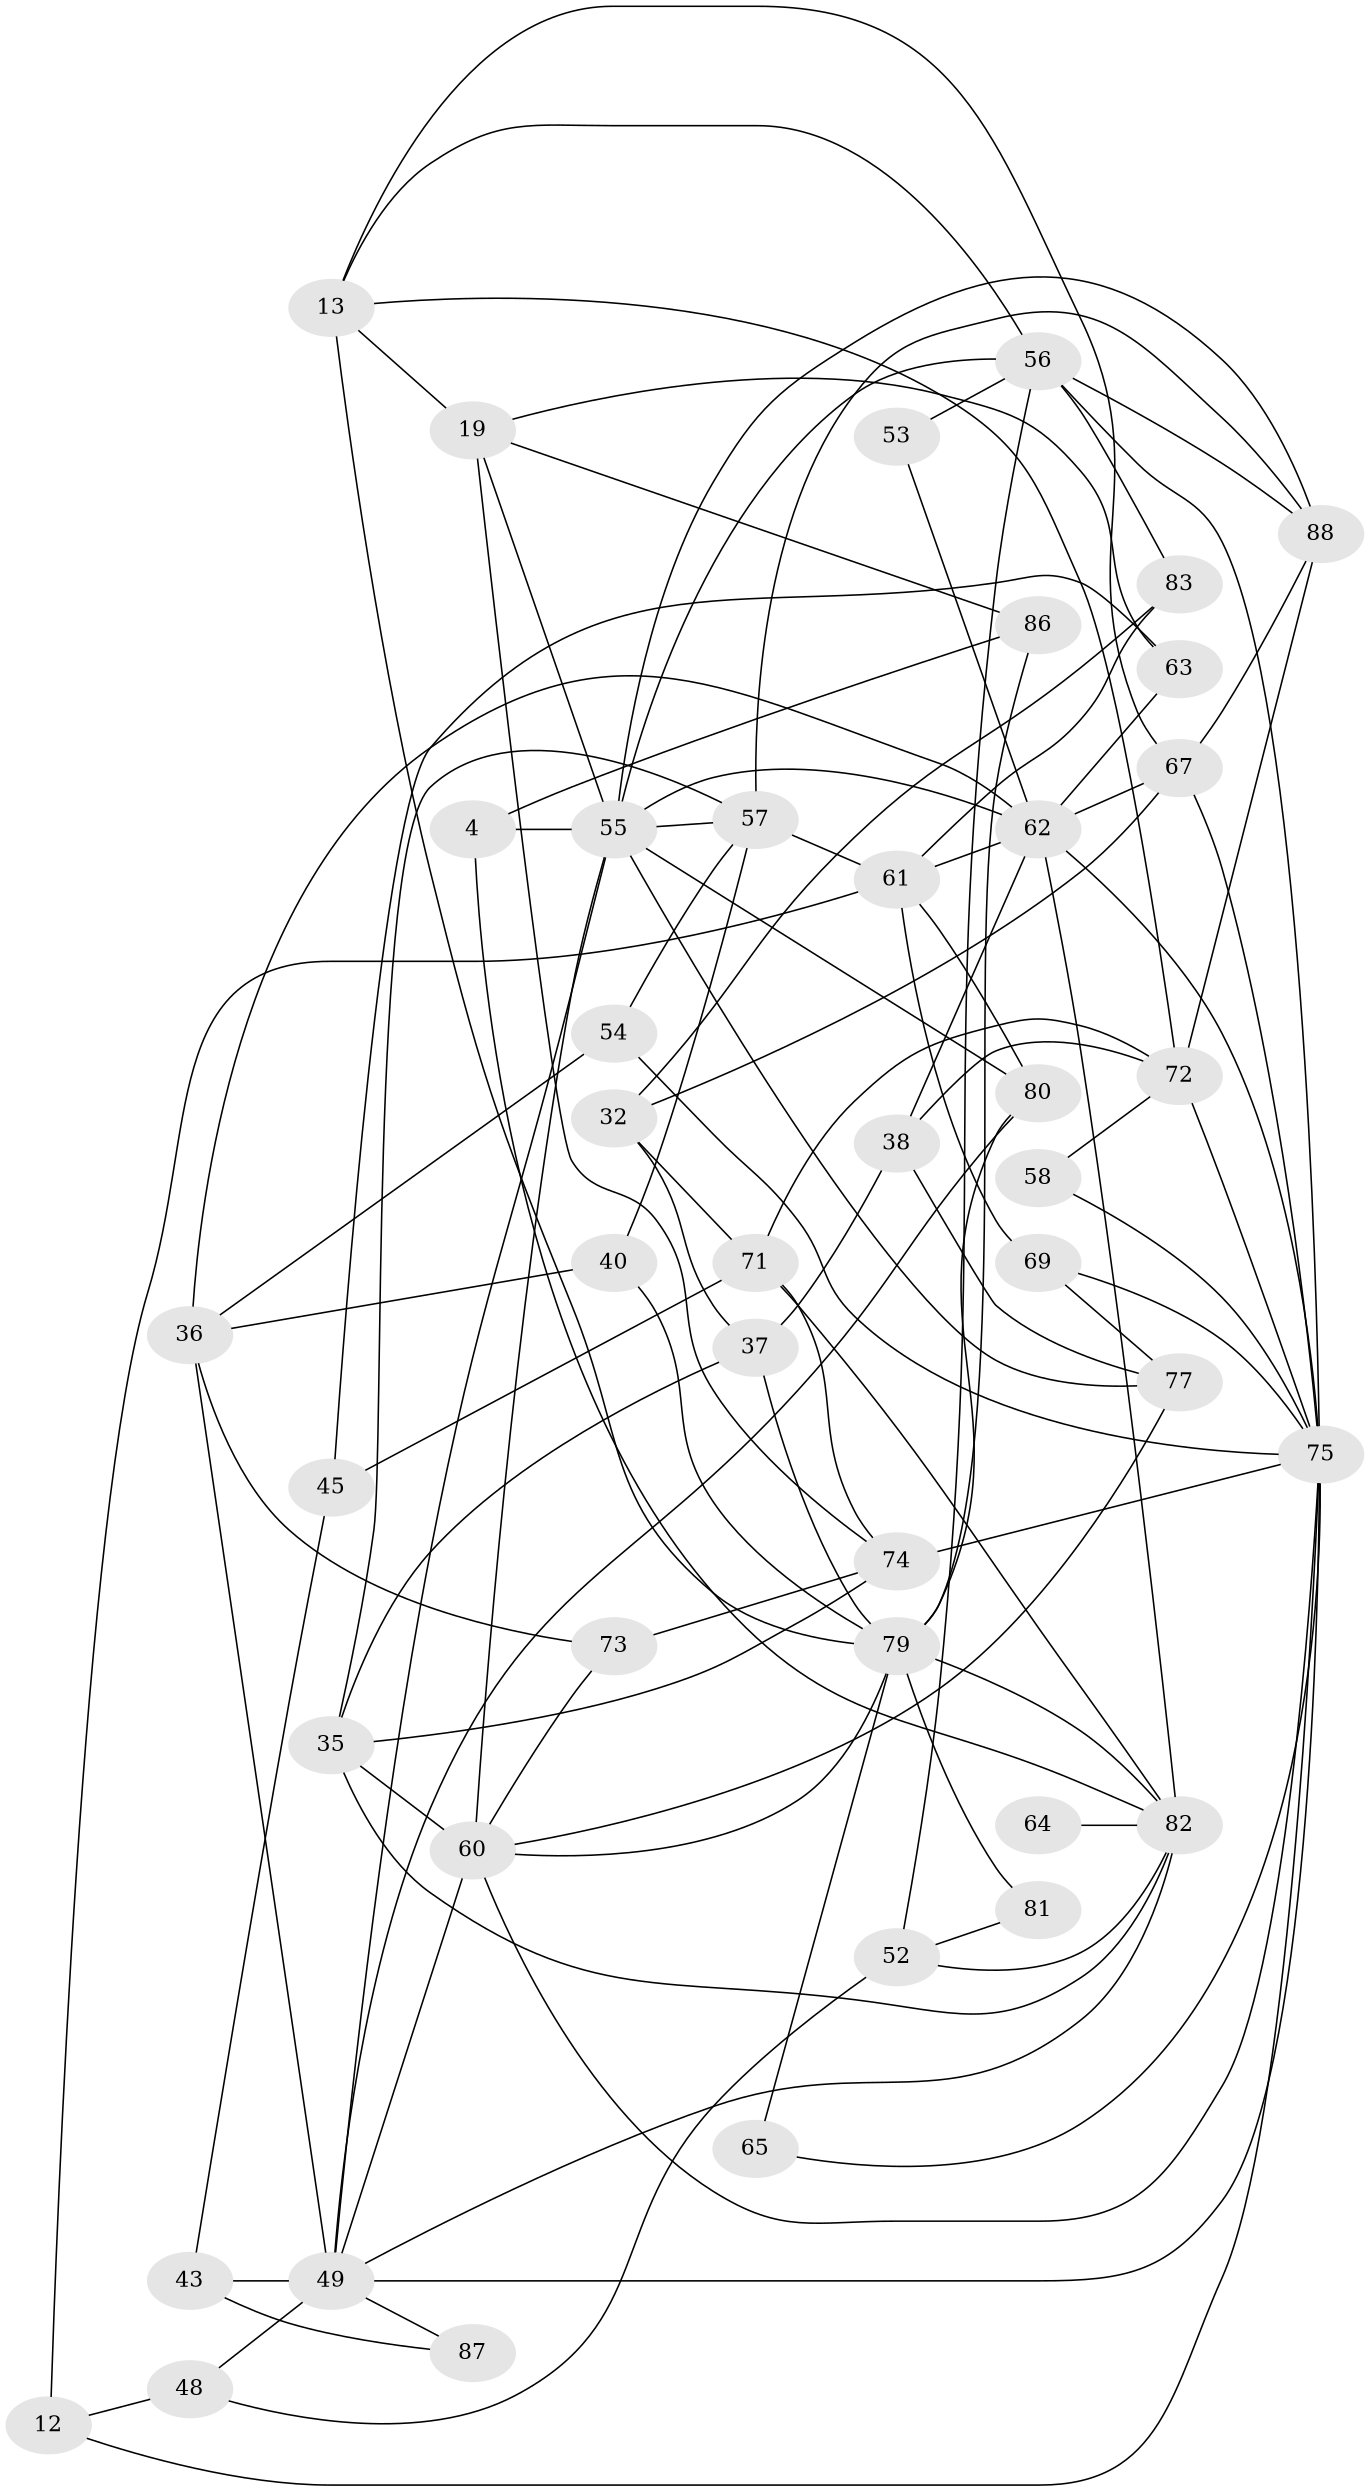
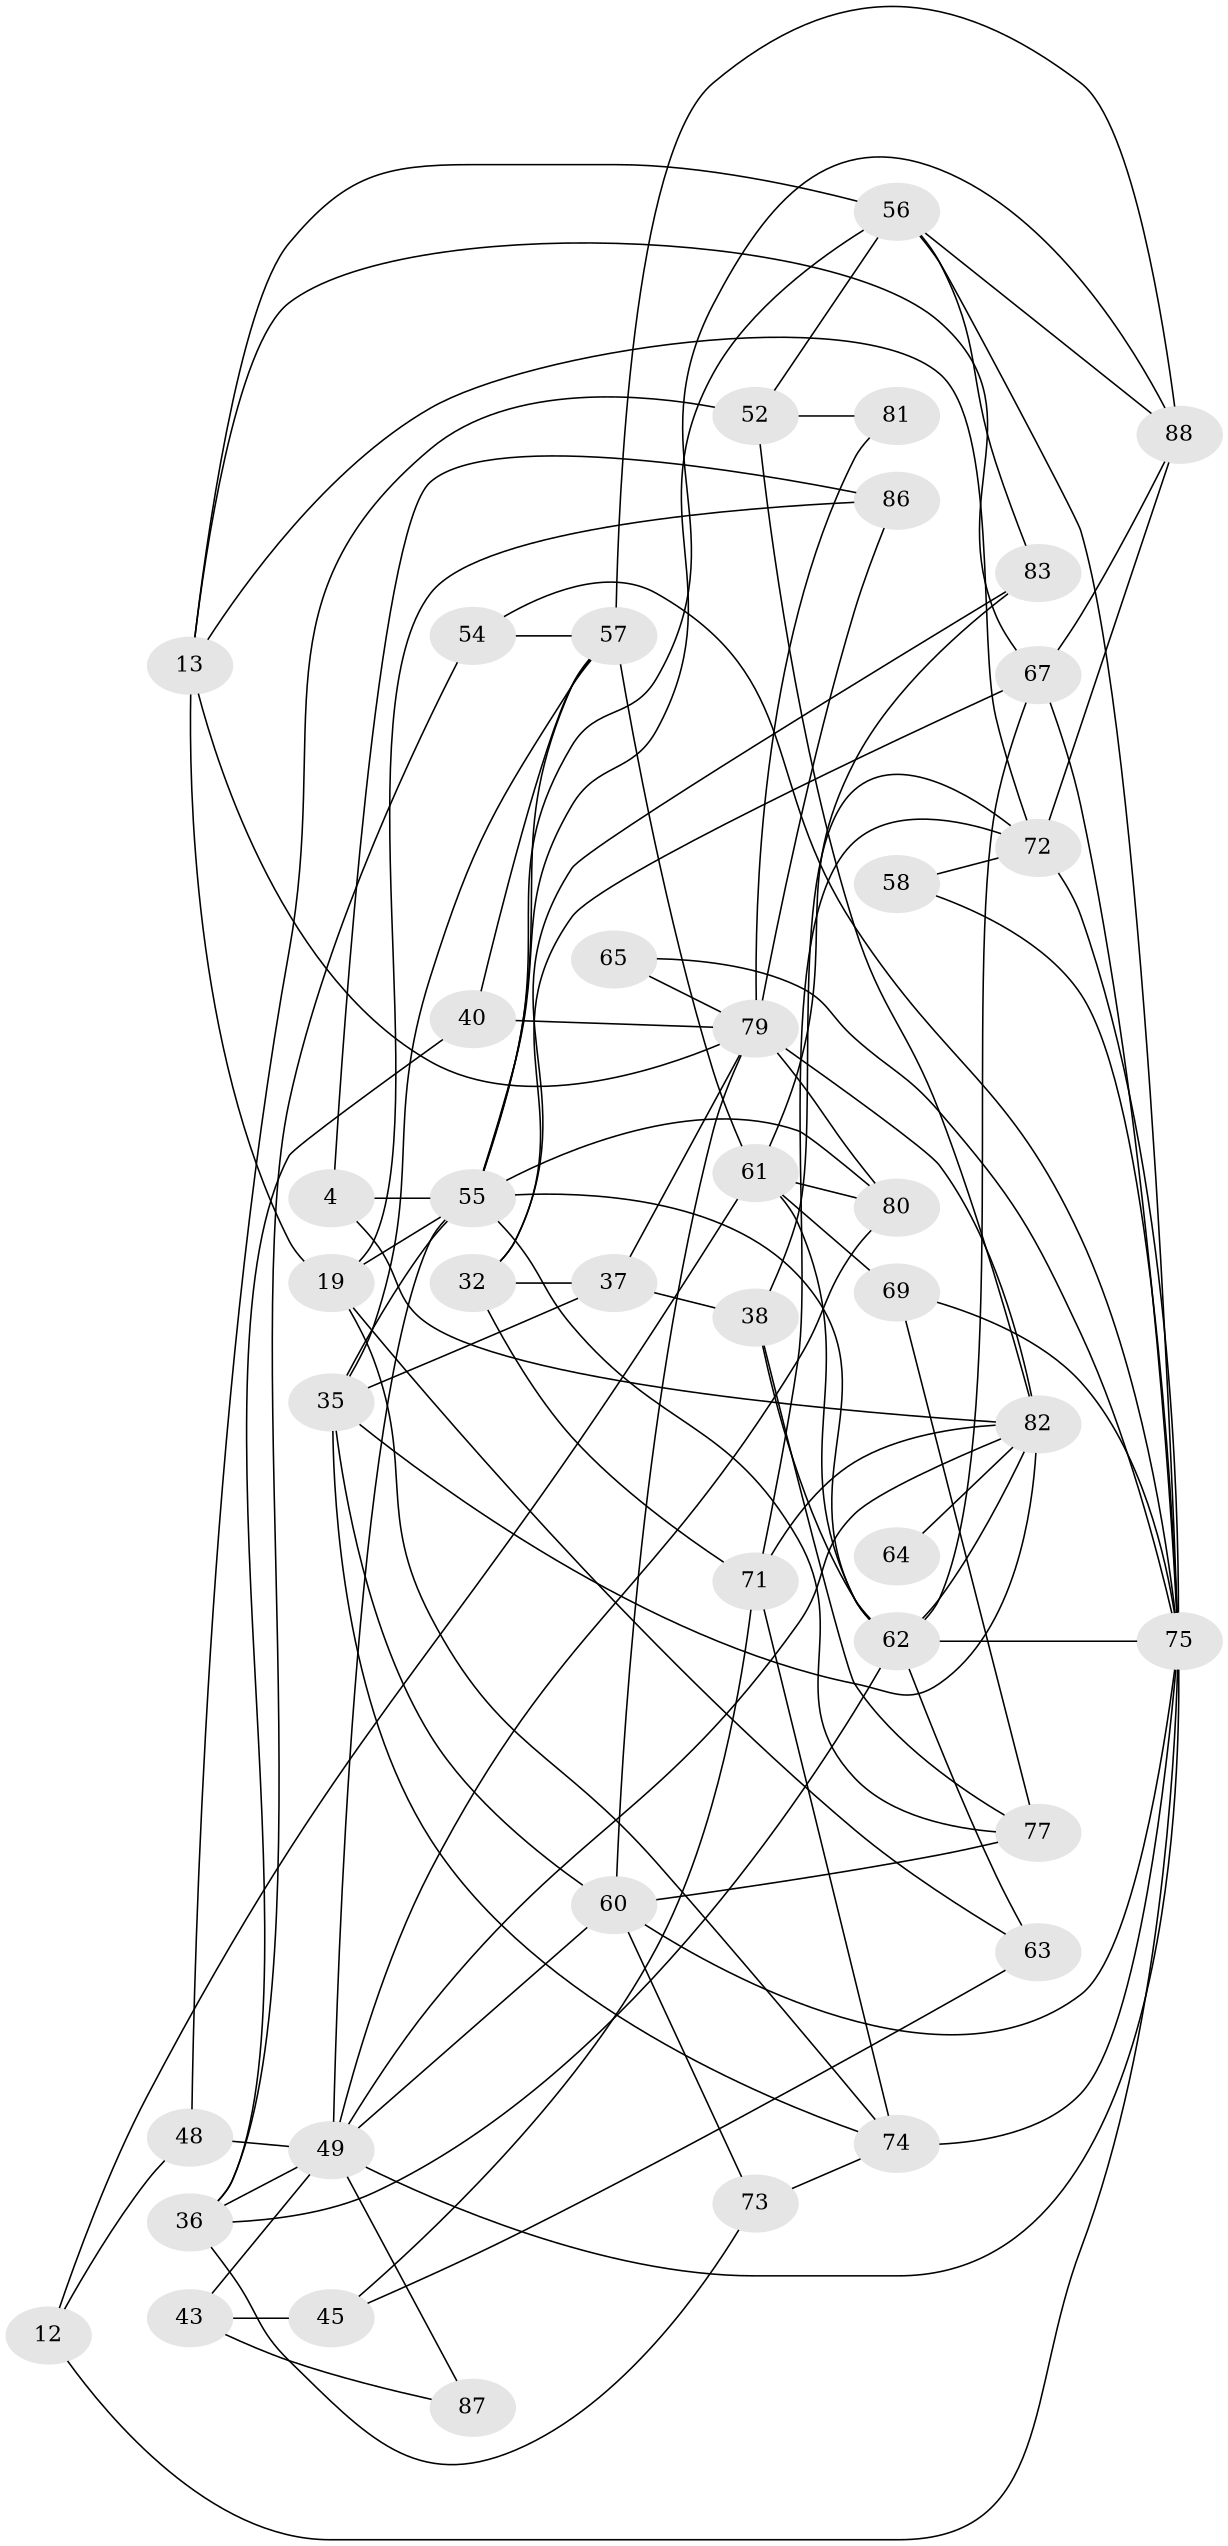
(897, 437) -> none
(521, 1337) -> (405, 1276)
